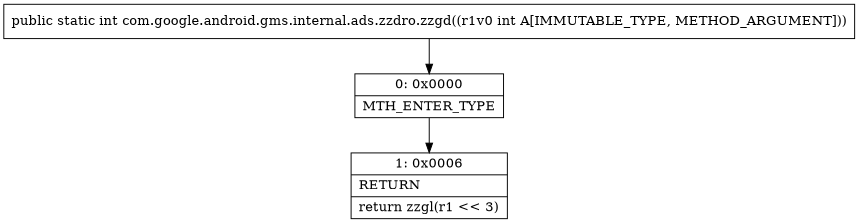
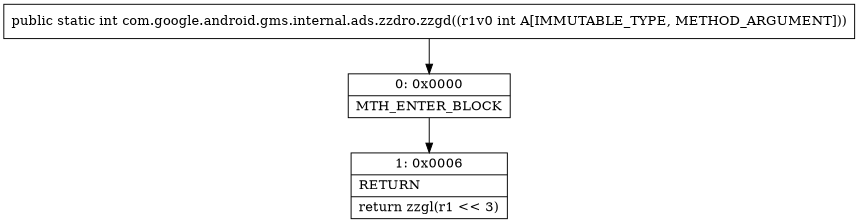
(429, 106) -> (429, 106)
